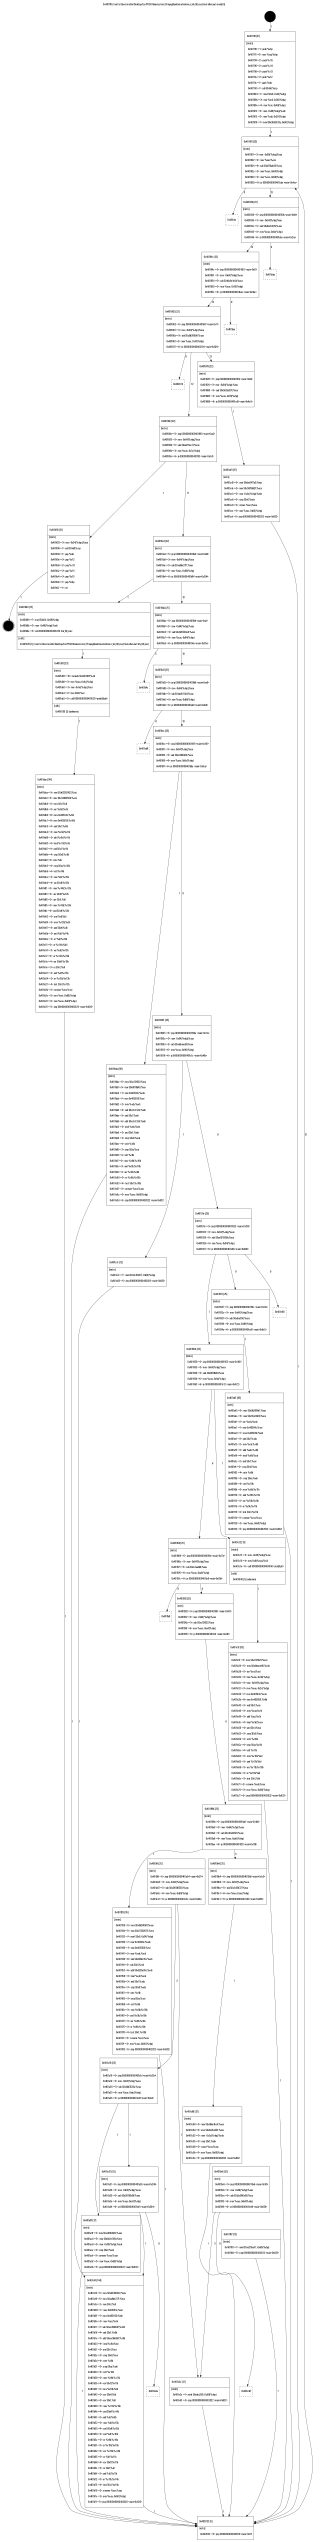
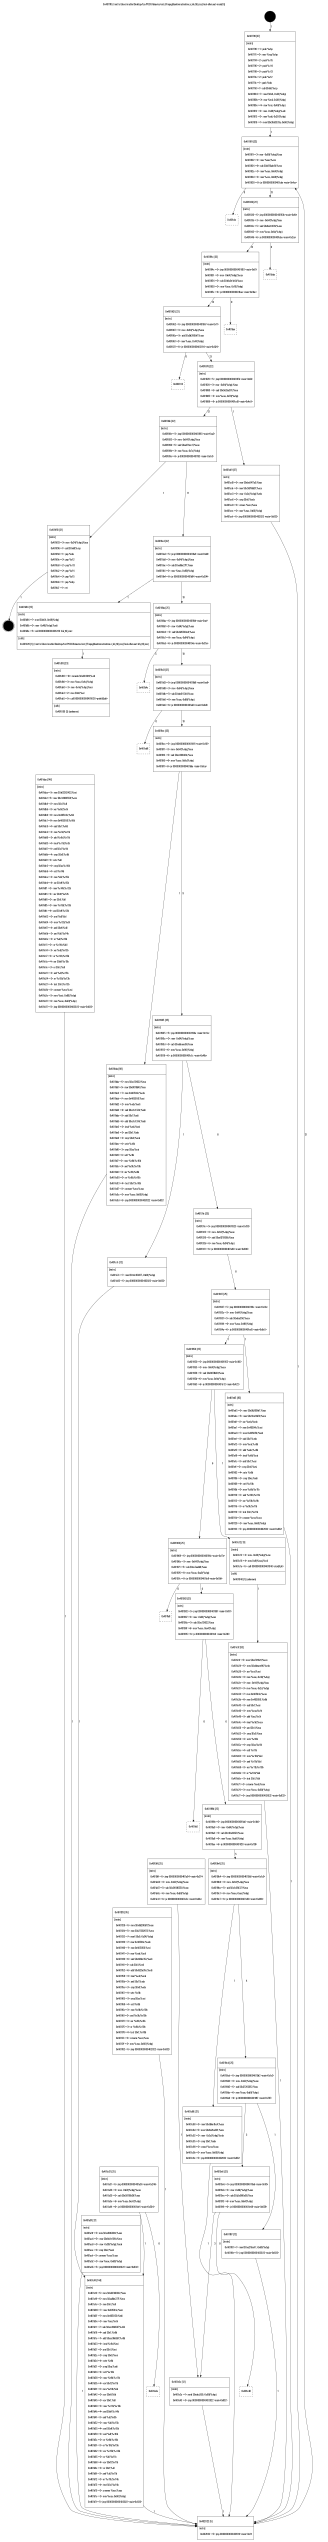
(190, 383) -> (207, 411)
(76, 745) -> none
(207, 1298) -> (228, 1339)
(280, 1312) -> none
none -> (193, 1827)
(149, 1856) -> none
(129, 2081) -> none
none -> (247, 2081)
